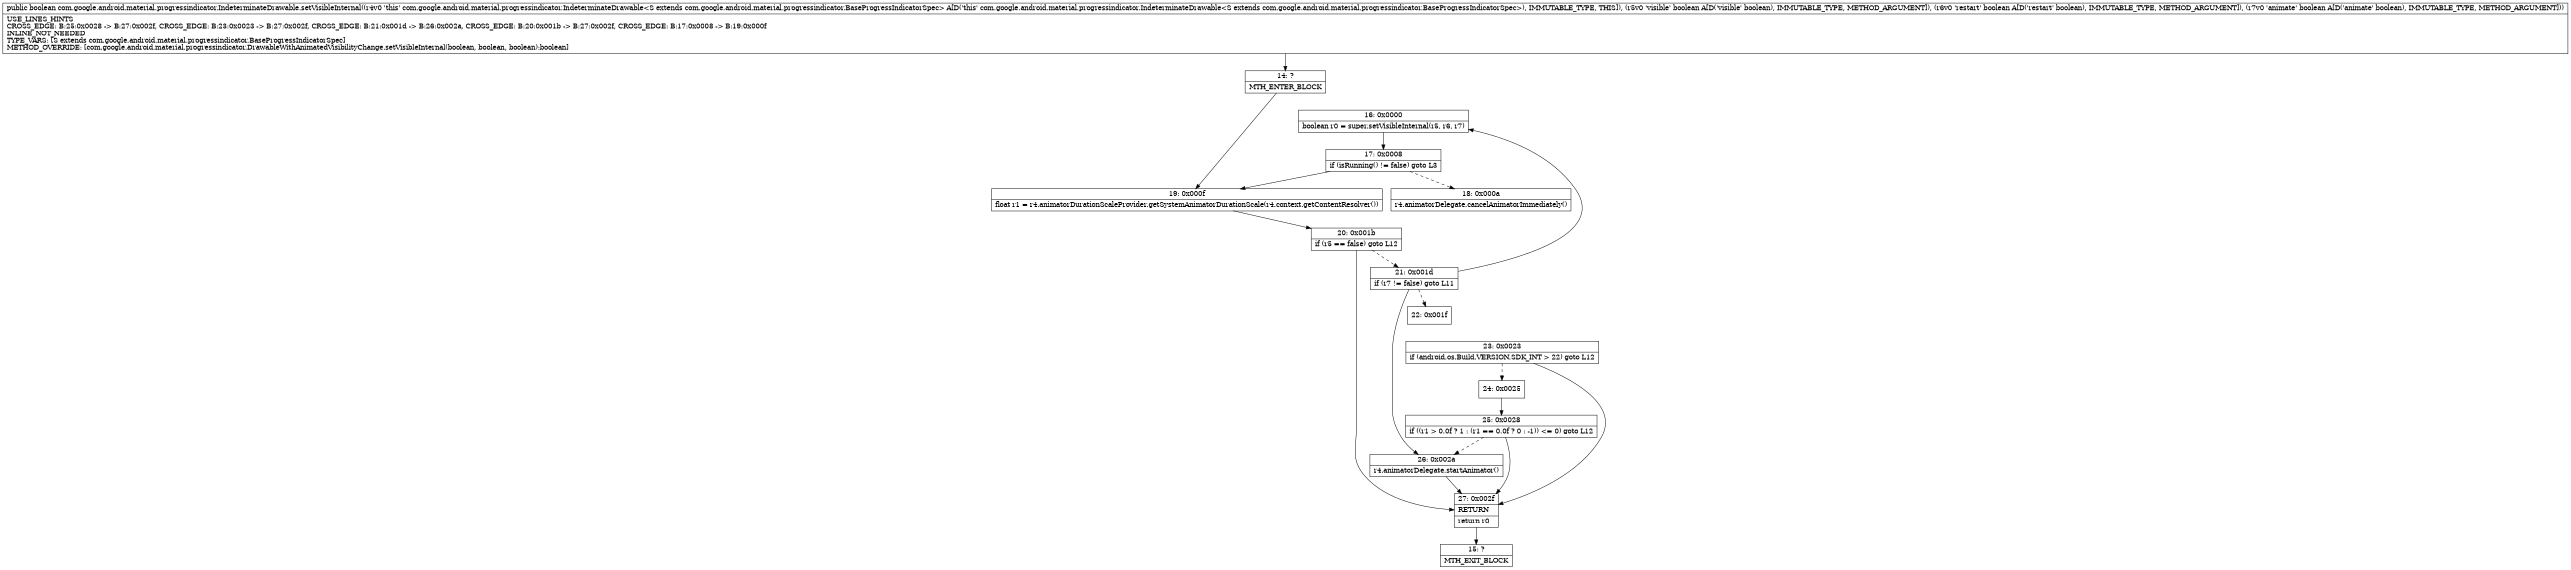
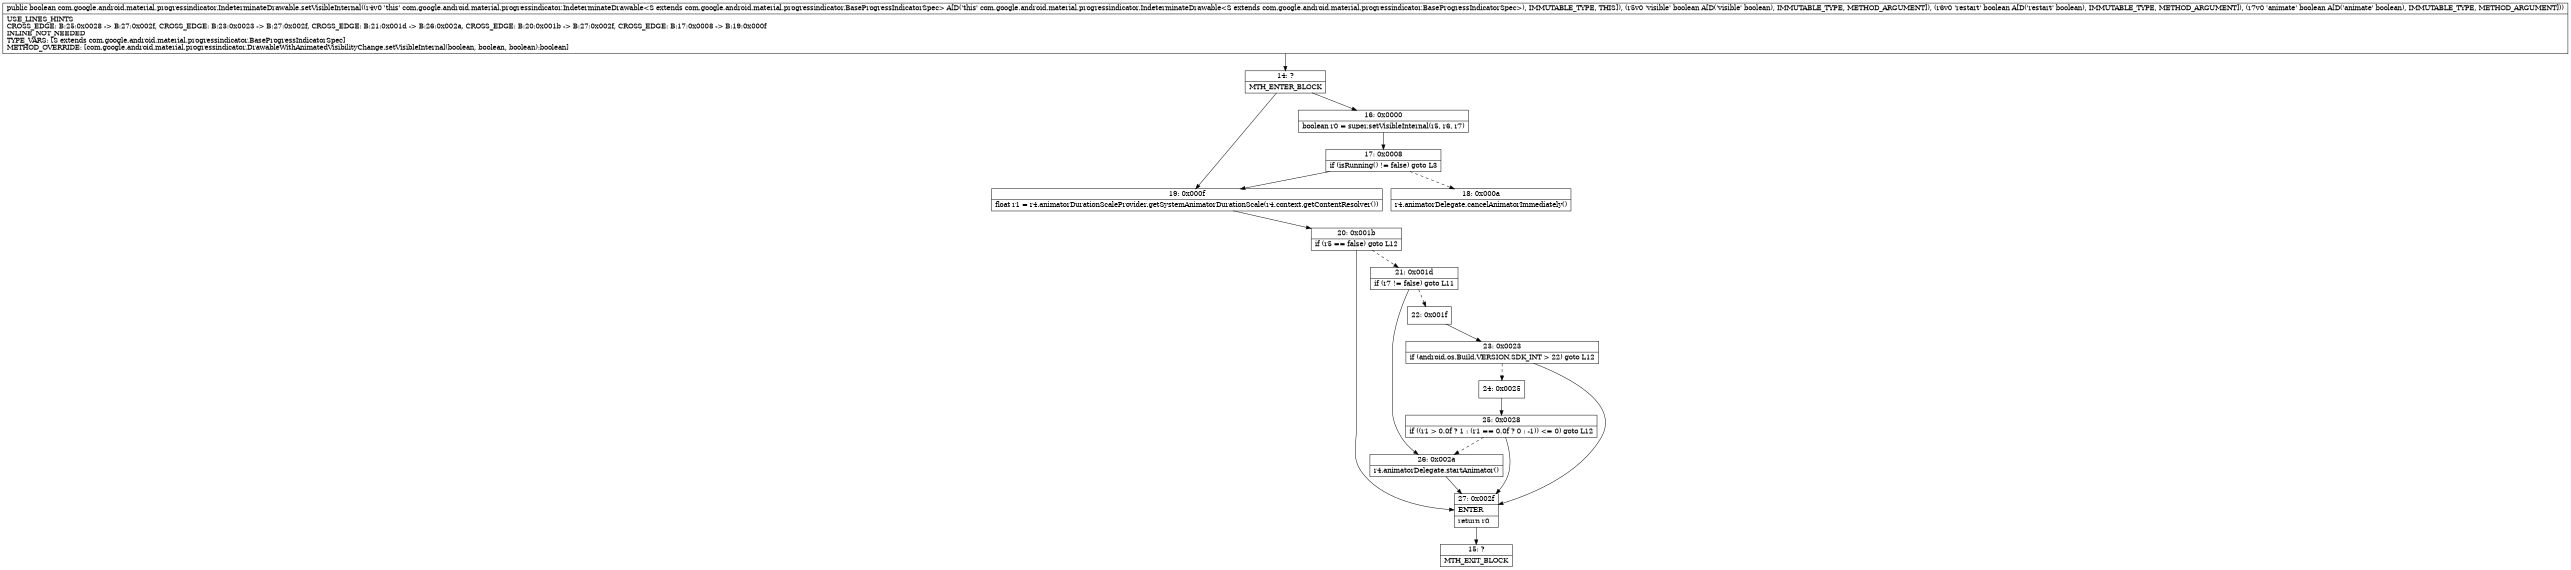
(1581, 211) -> (1332, 101)
none -> (1461, 332)
(1473, 510) -> (1471, 510)
